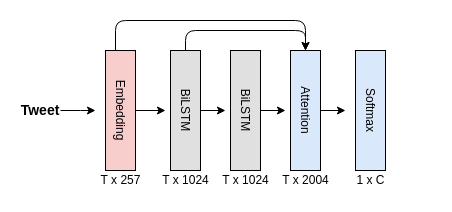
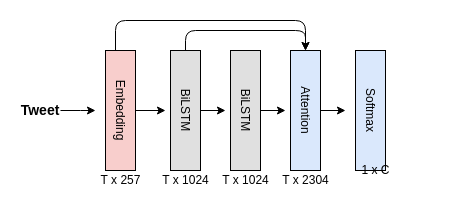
(306, 181) -> (306, 181)
(371, 181) -> (376, 171)
